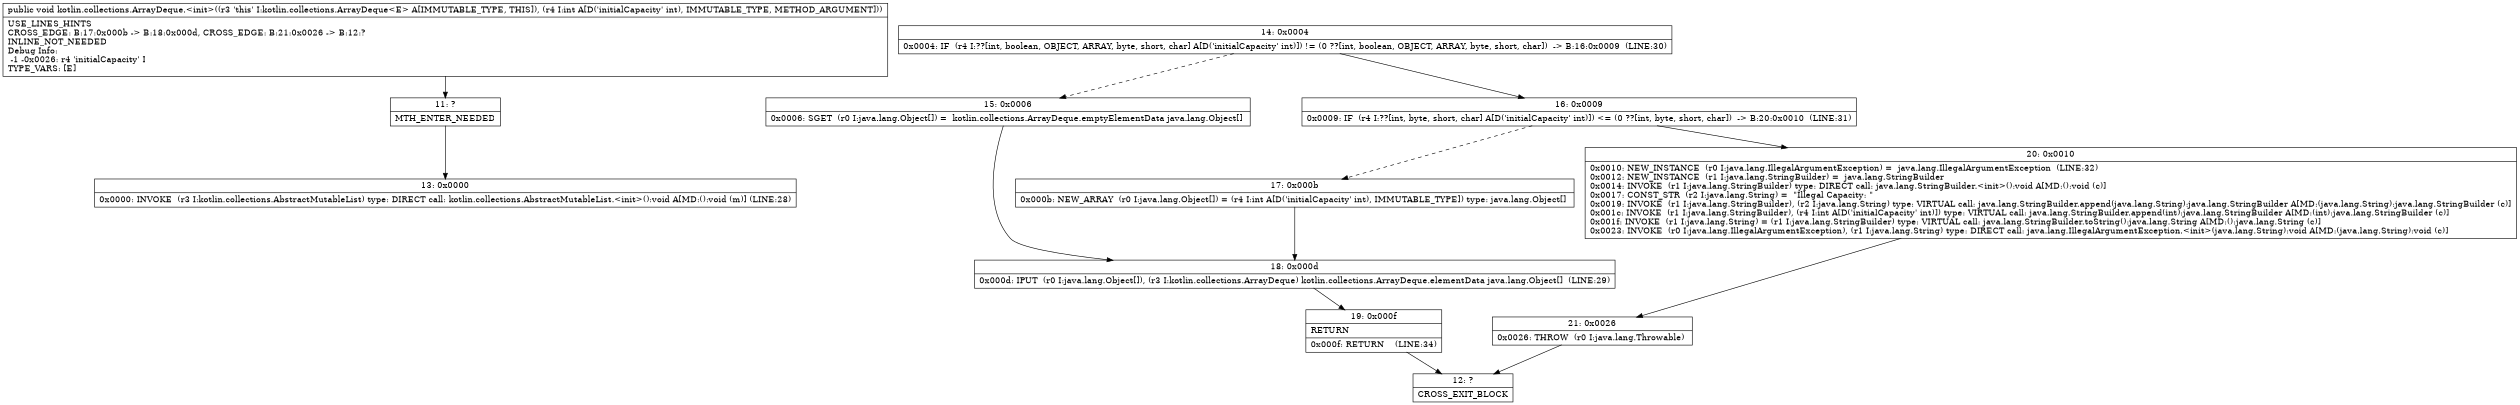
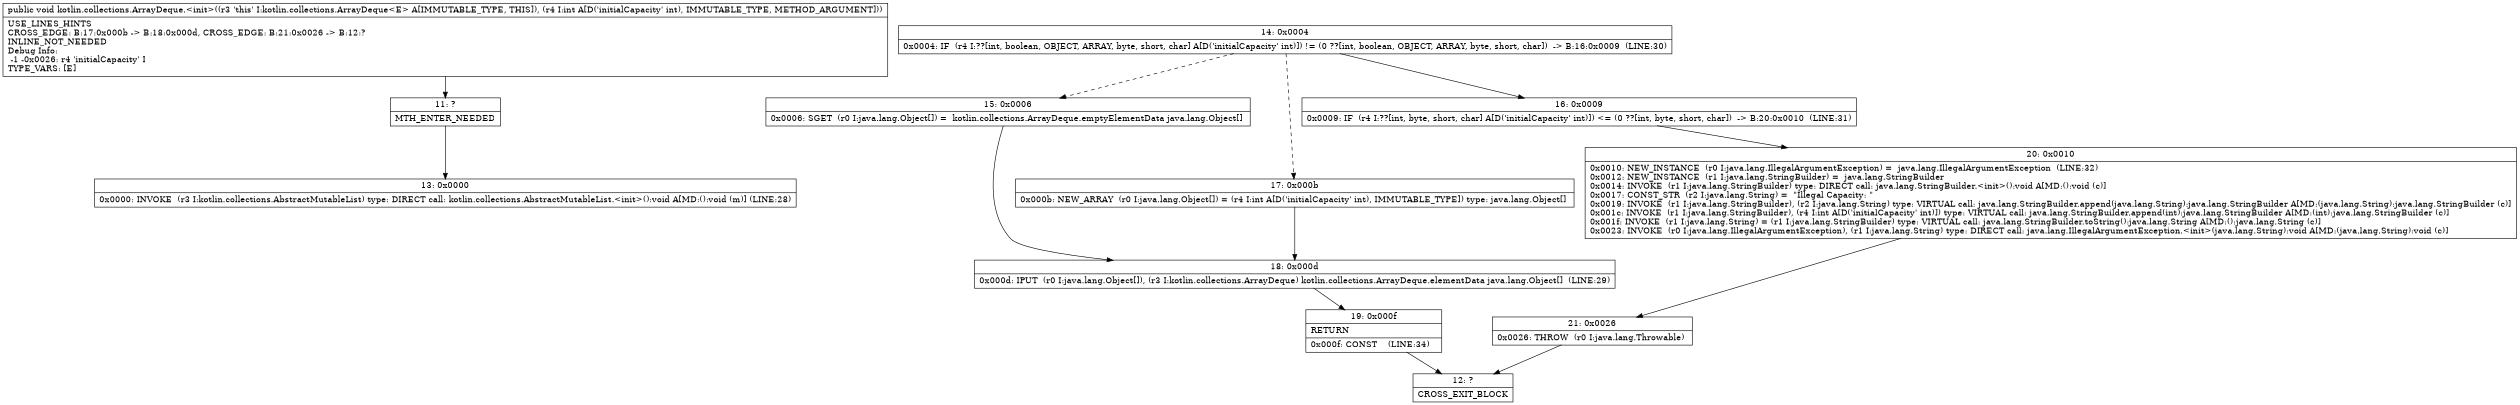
(1440, 152) -> (1290, 113)
(1374, 345) -> (1370, 345)
